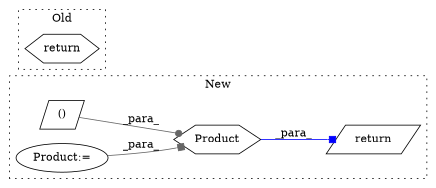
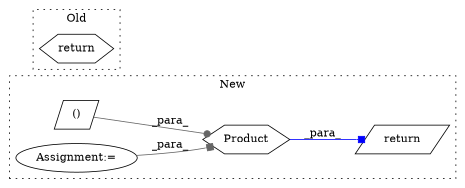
(62, 158) -> (77, 158)
